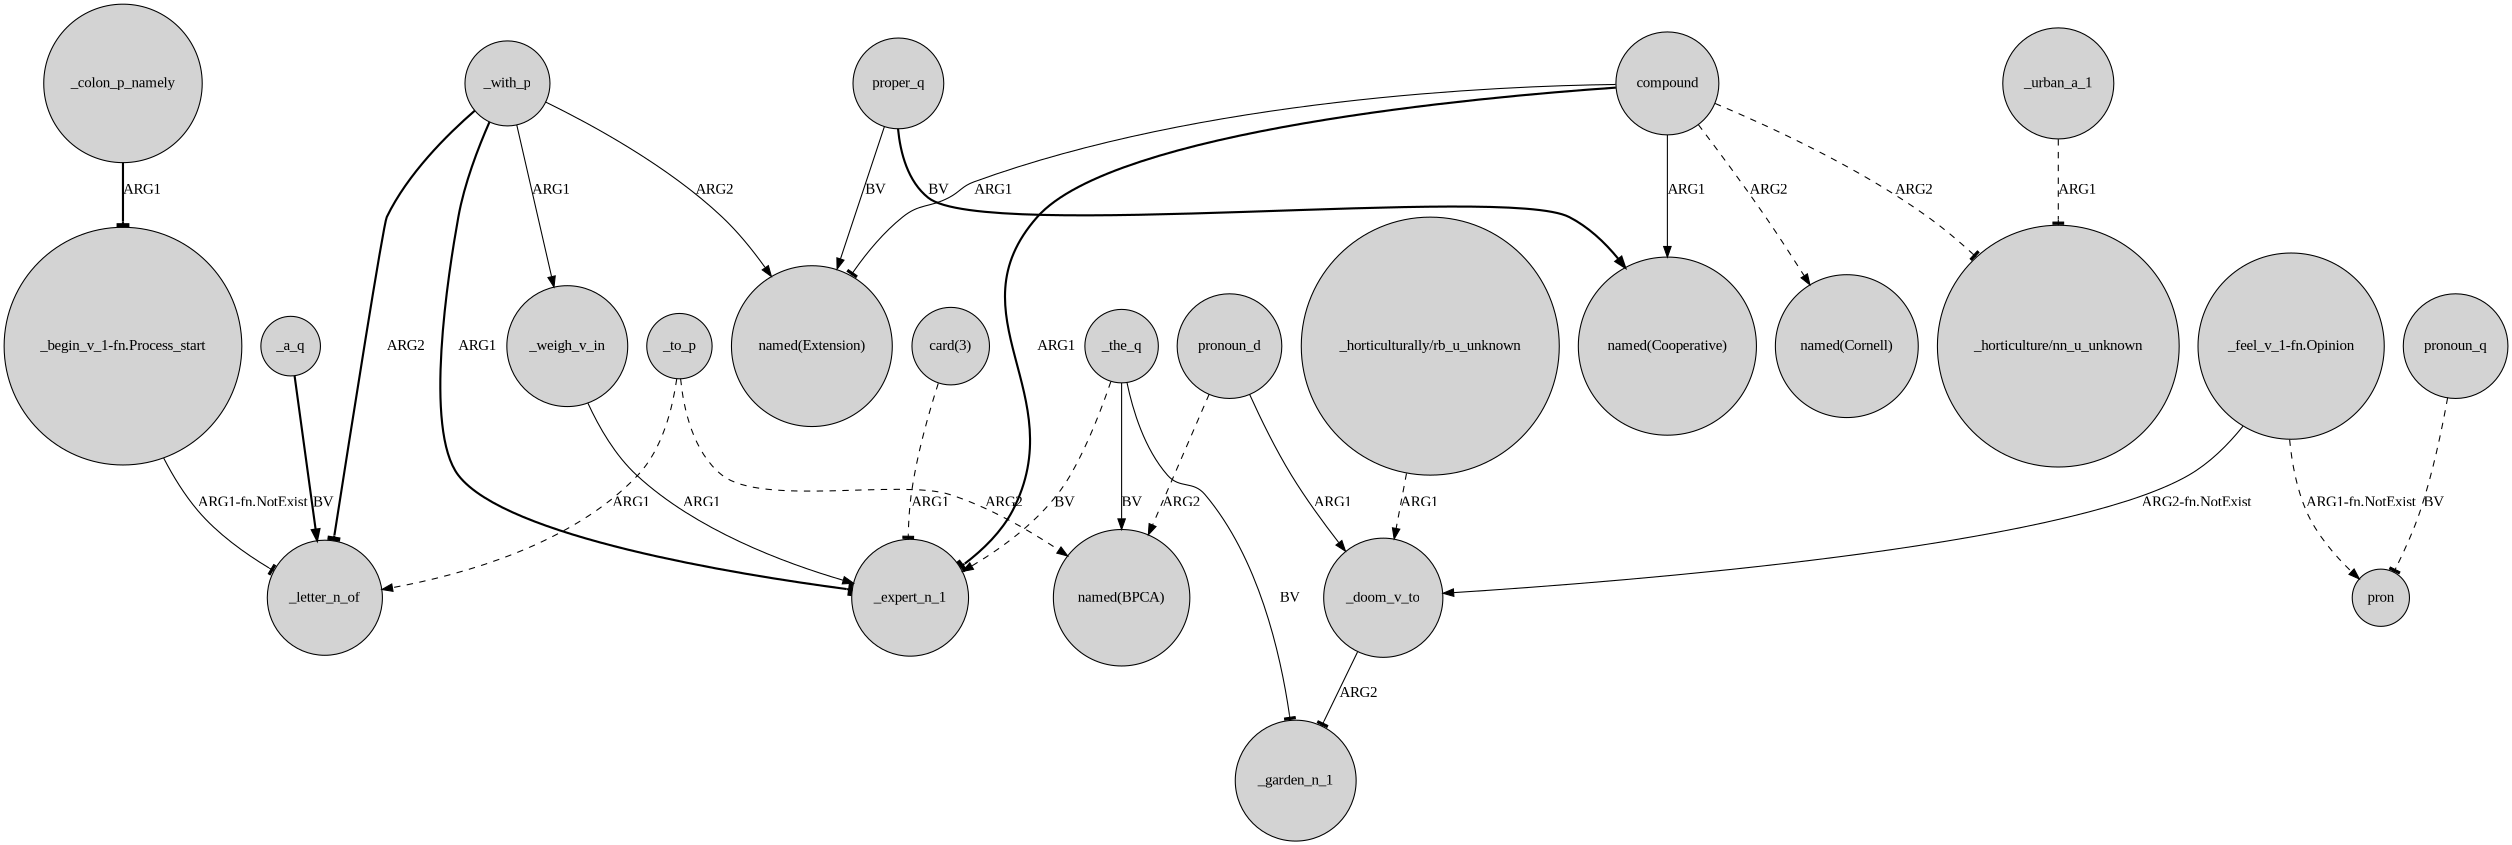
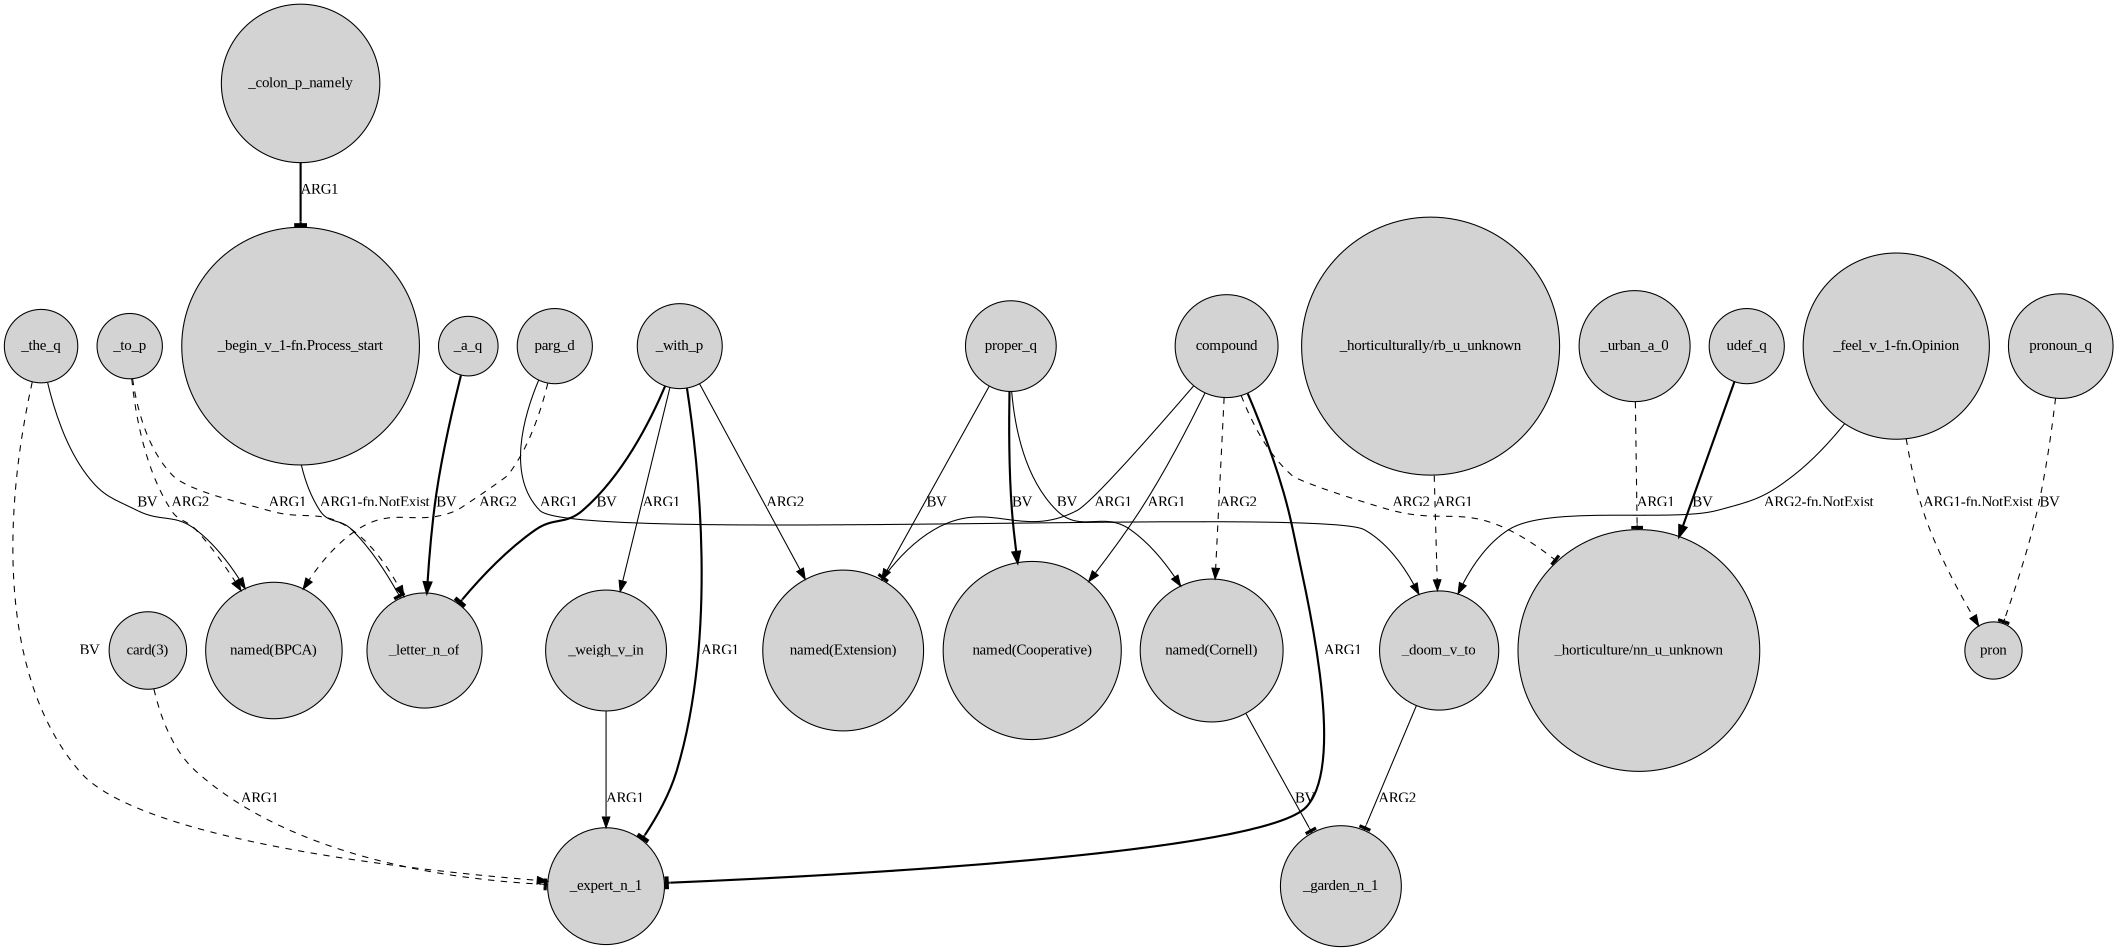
(2058, 83) -> (1635, 346)
(406, 346) -> (607, 502)
(1229, 346) -> (555, 346)
none -> (1747, 346)
none -> (1057, 510)
(1231, 533) -> (1278, 771)
